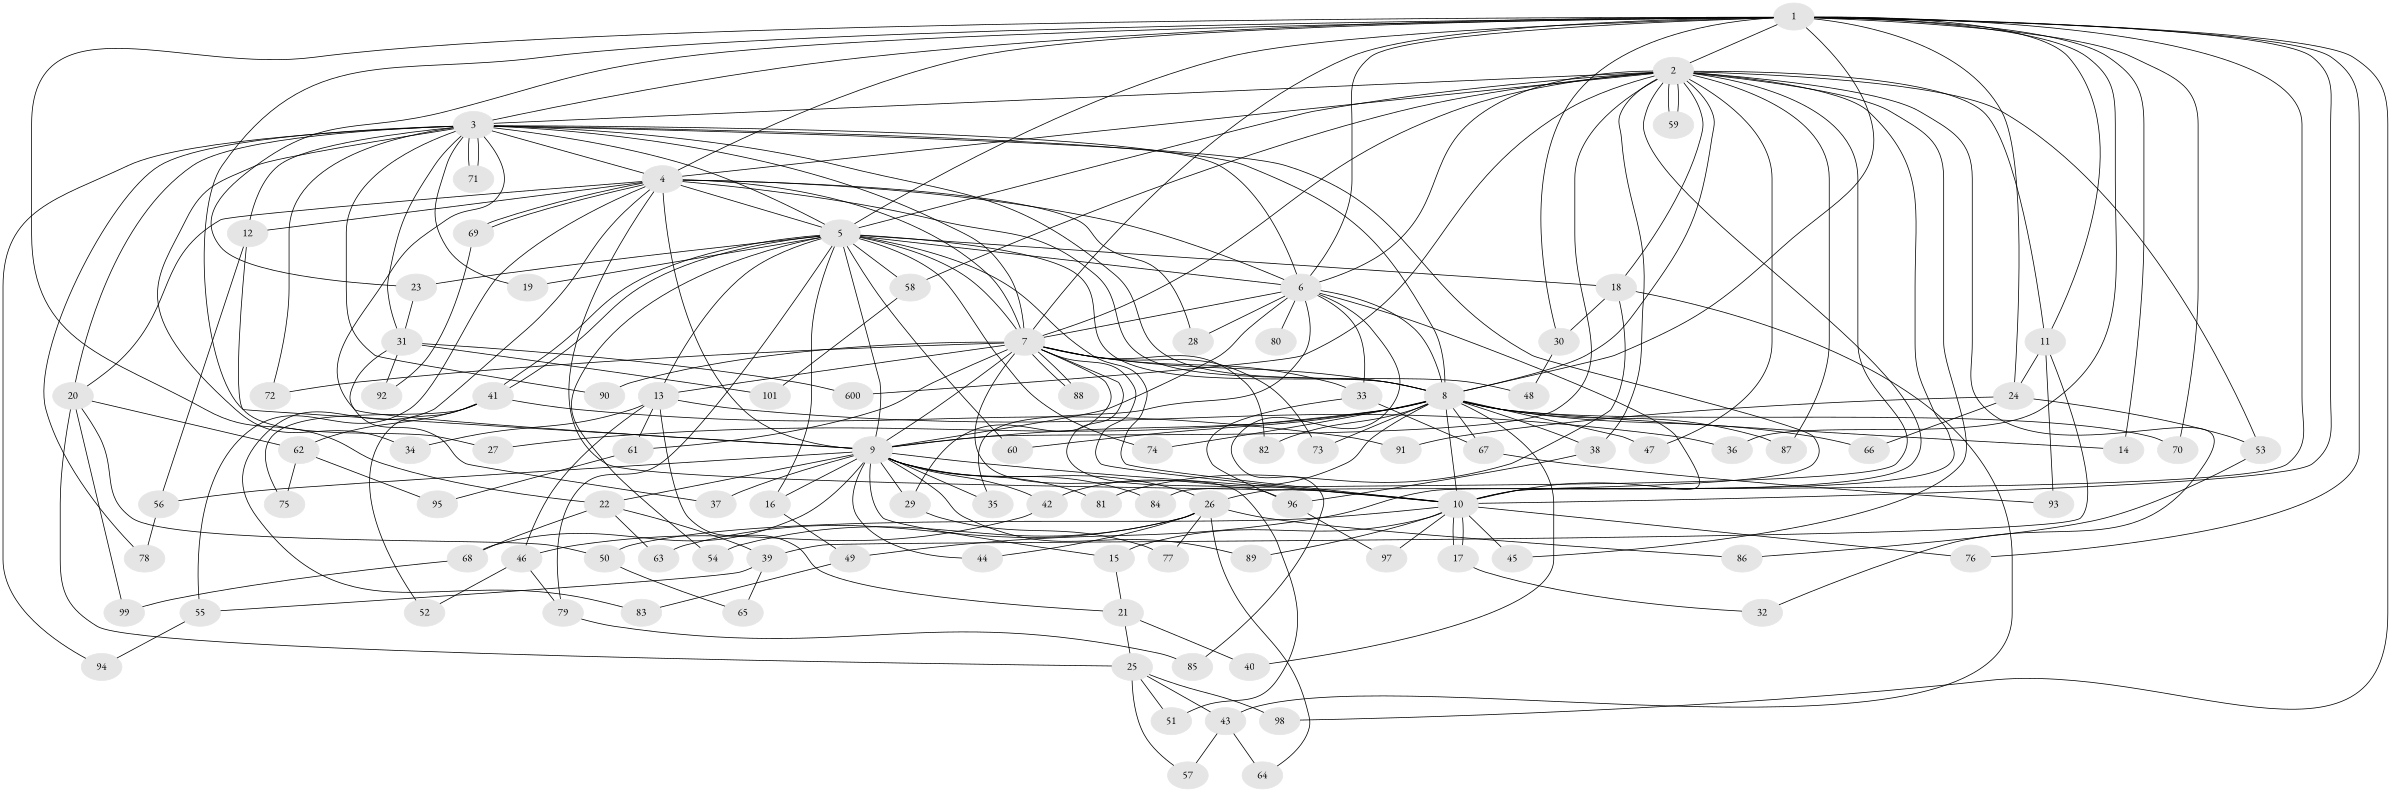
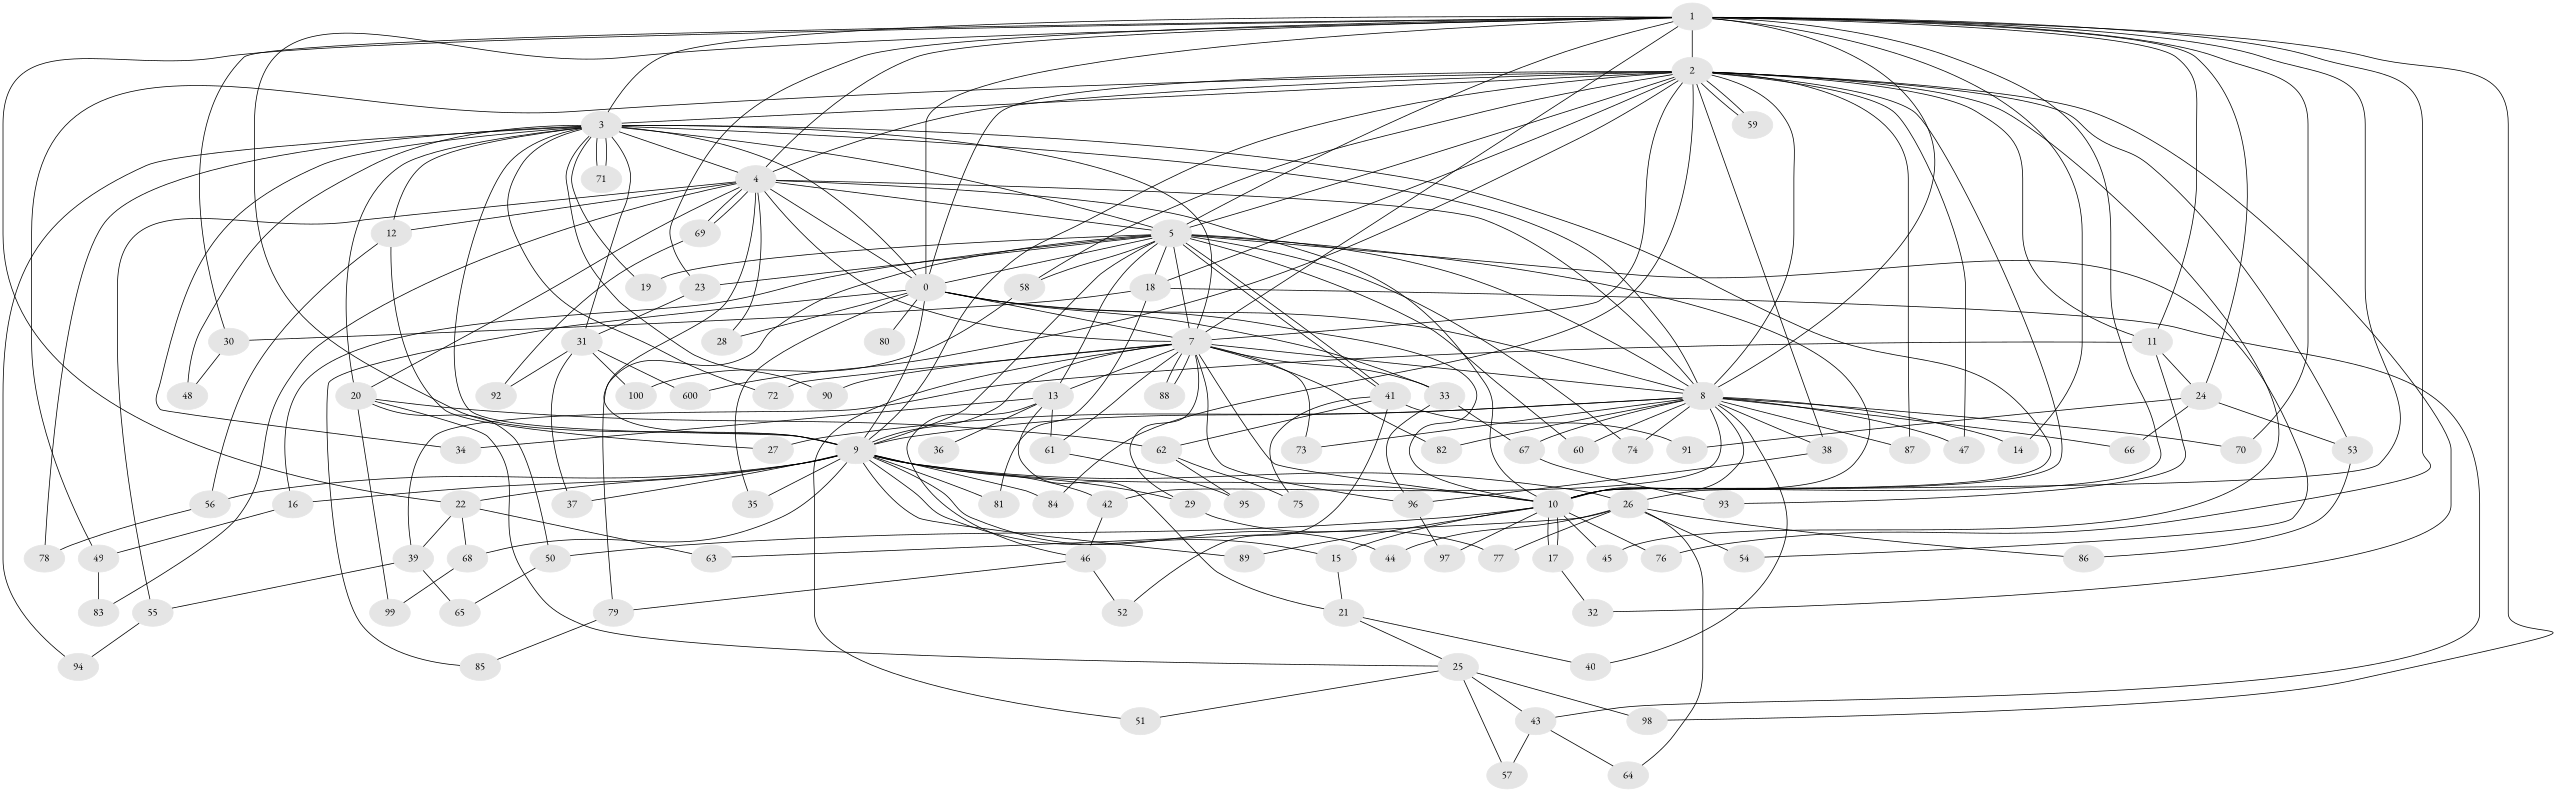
(2116, 252) -> none
(1301, 288) -> (926, 288)
(770, 396) -> (636, 396)
